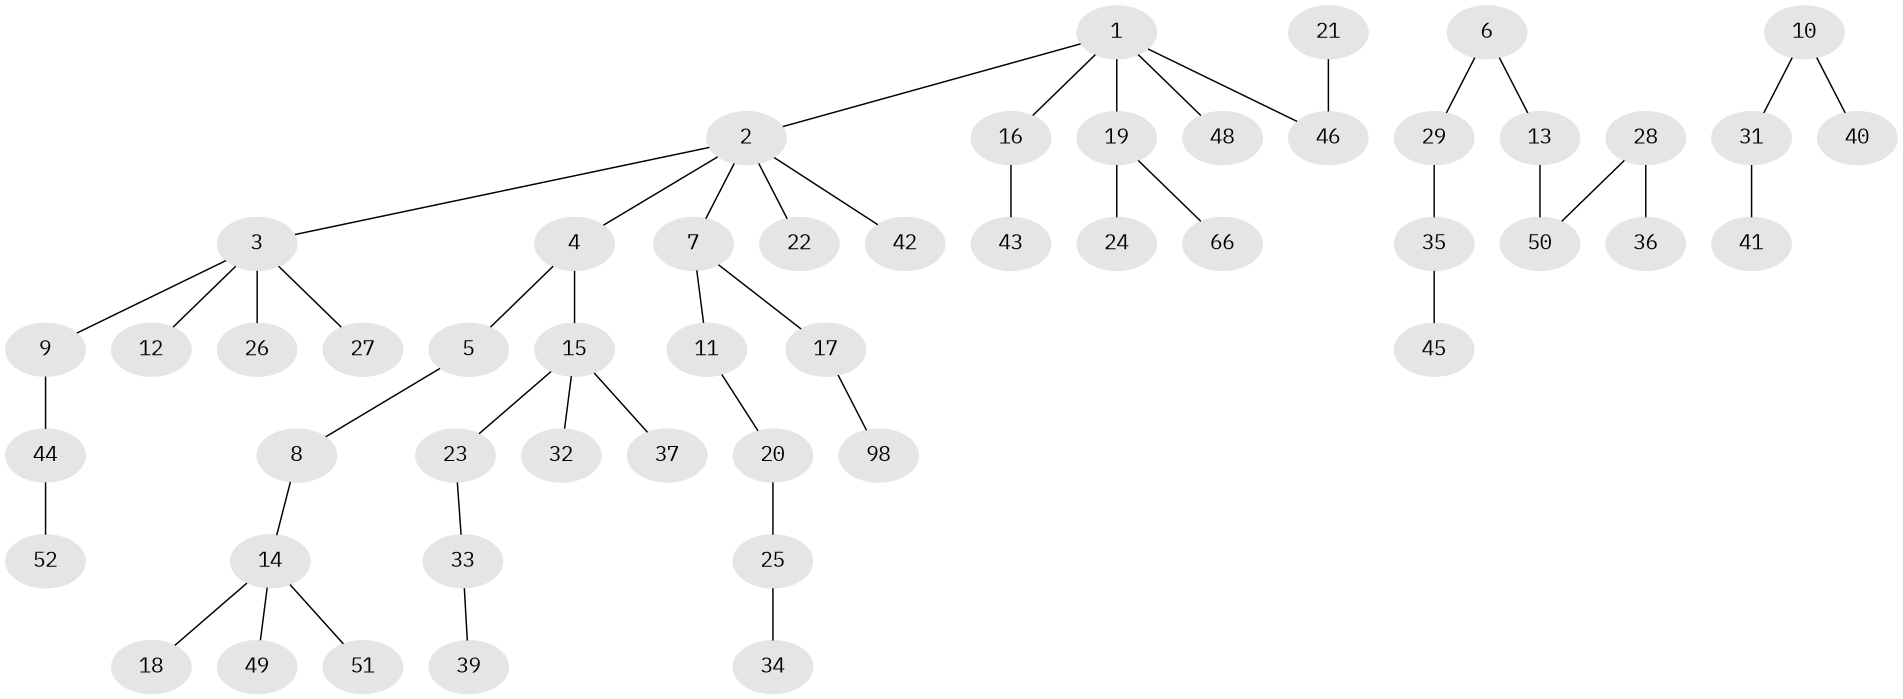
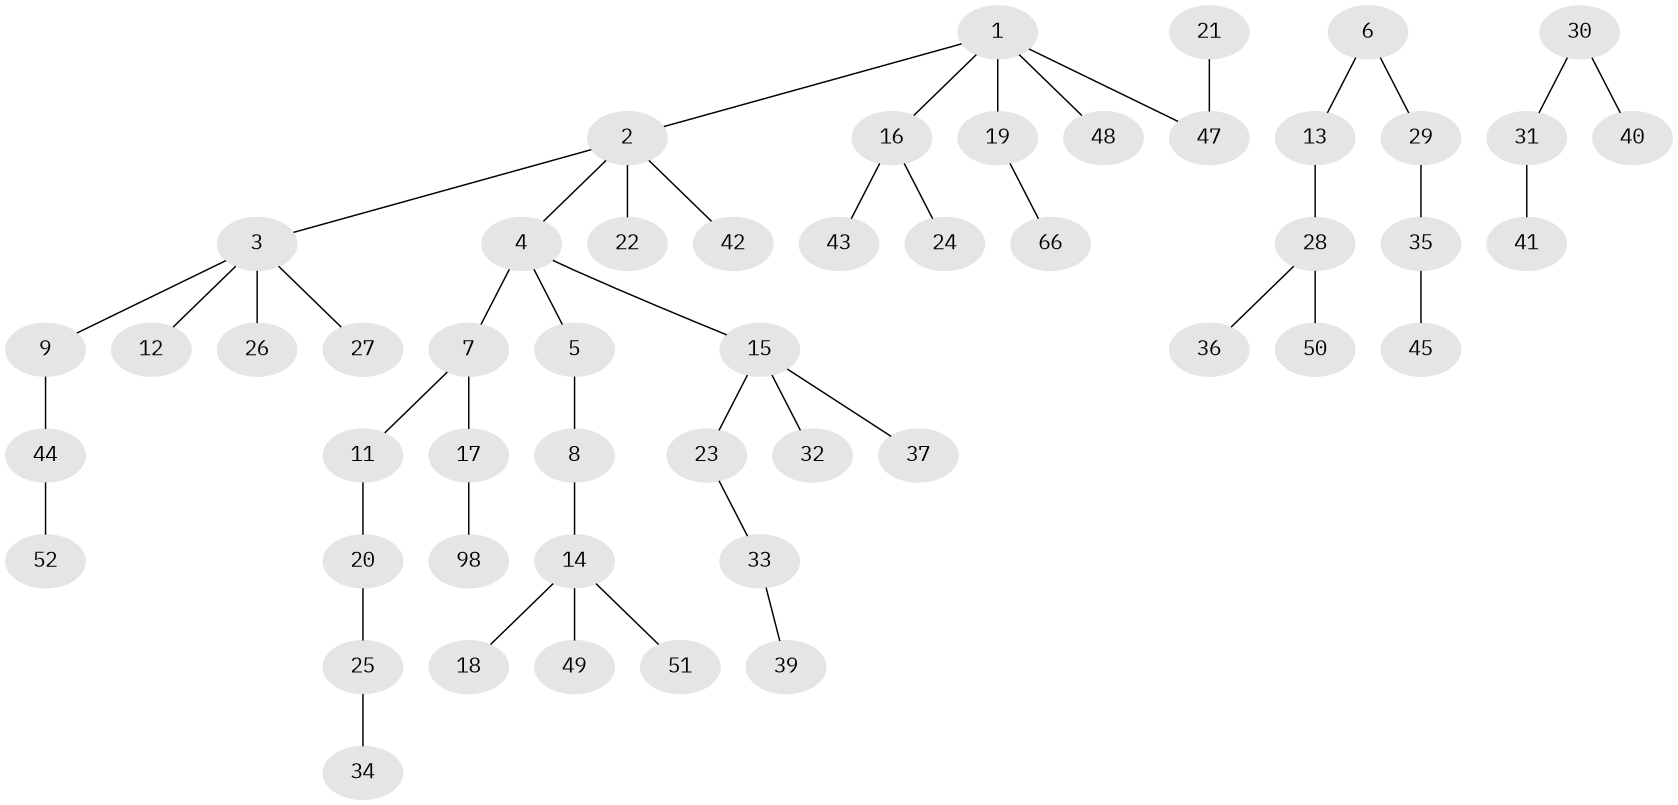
(1804, 32) -> (1580, 32)
(1328, 138) -> (1209, 138)
(720, 191) -> (495, 297)
(1117, 191) -> (918, 191)
(1540, 191) -> (1315, 191)
